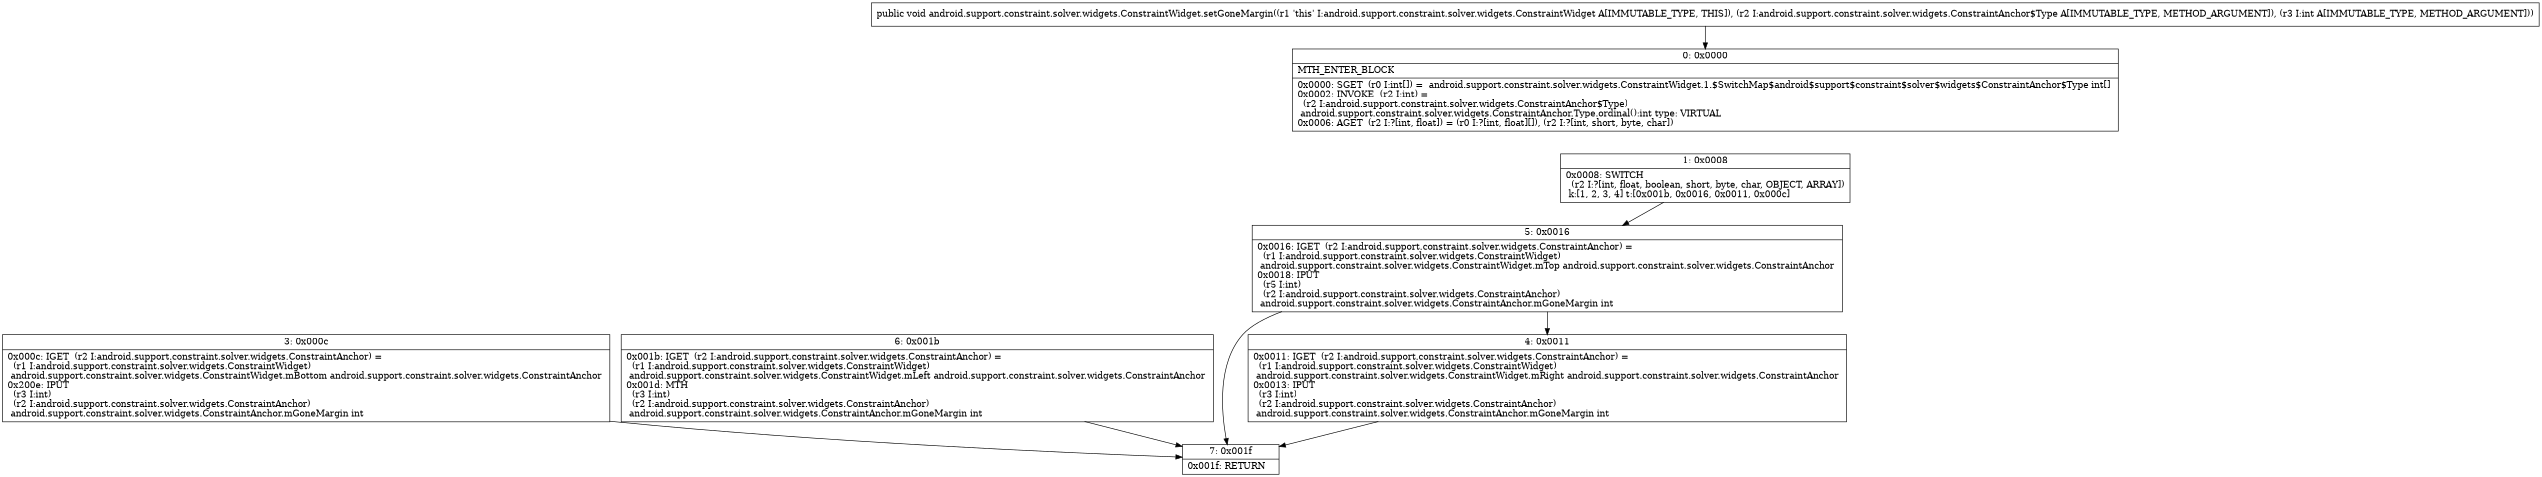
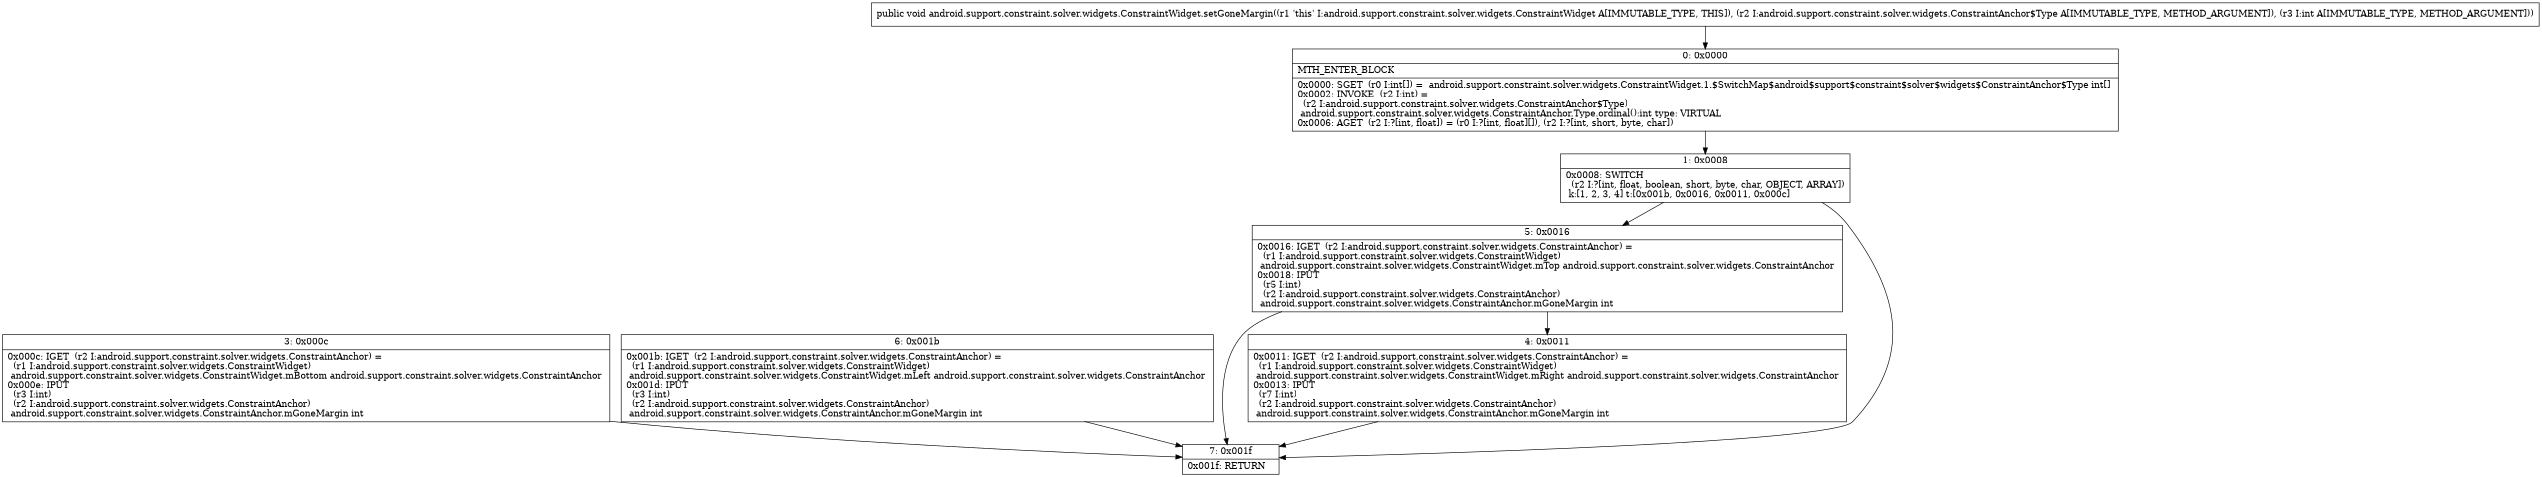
none -> (1705, 139)
(41, 385) -> (41, 385)
(660, 385) -> (660, 385)
(1275, 395) -> (1275, 395)
none -> (1697, 442)
